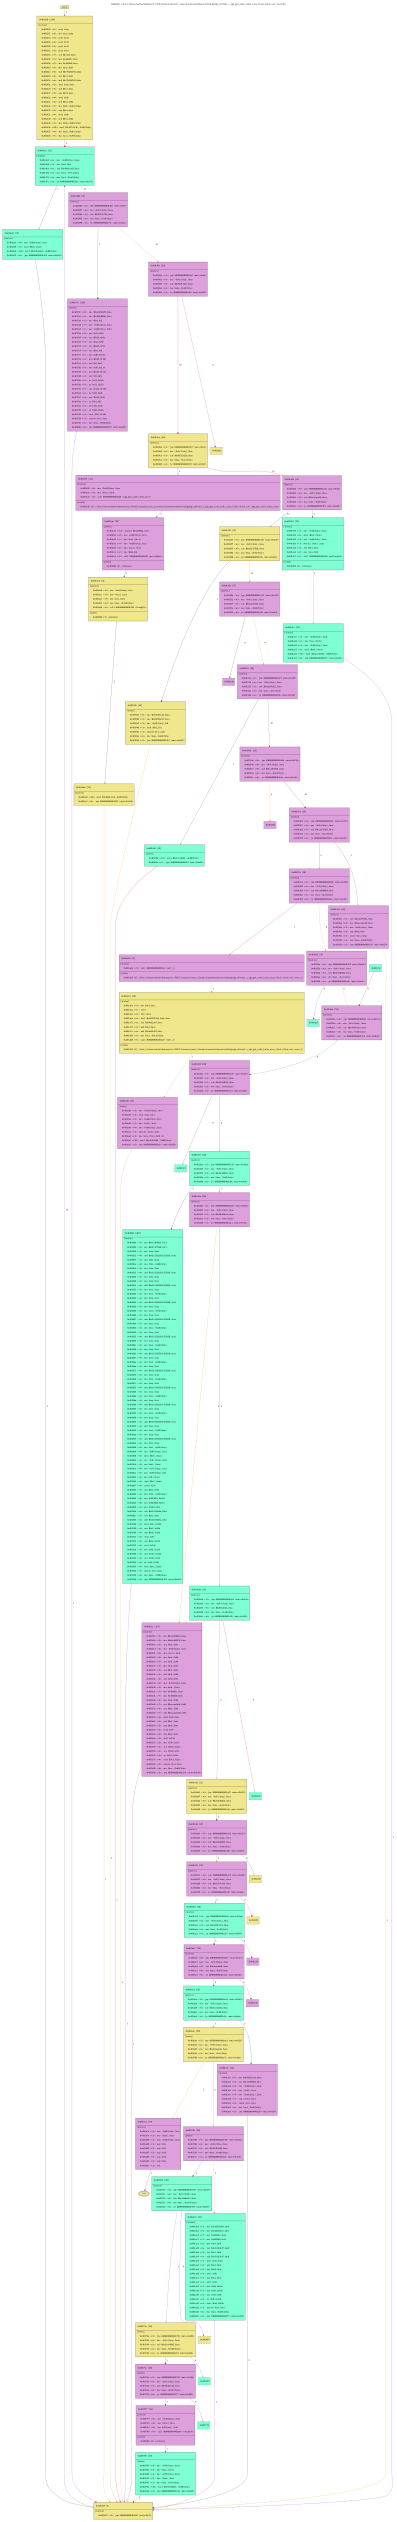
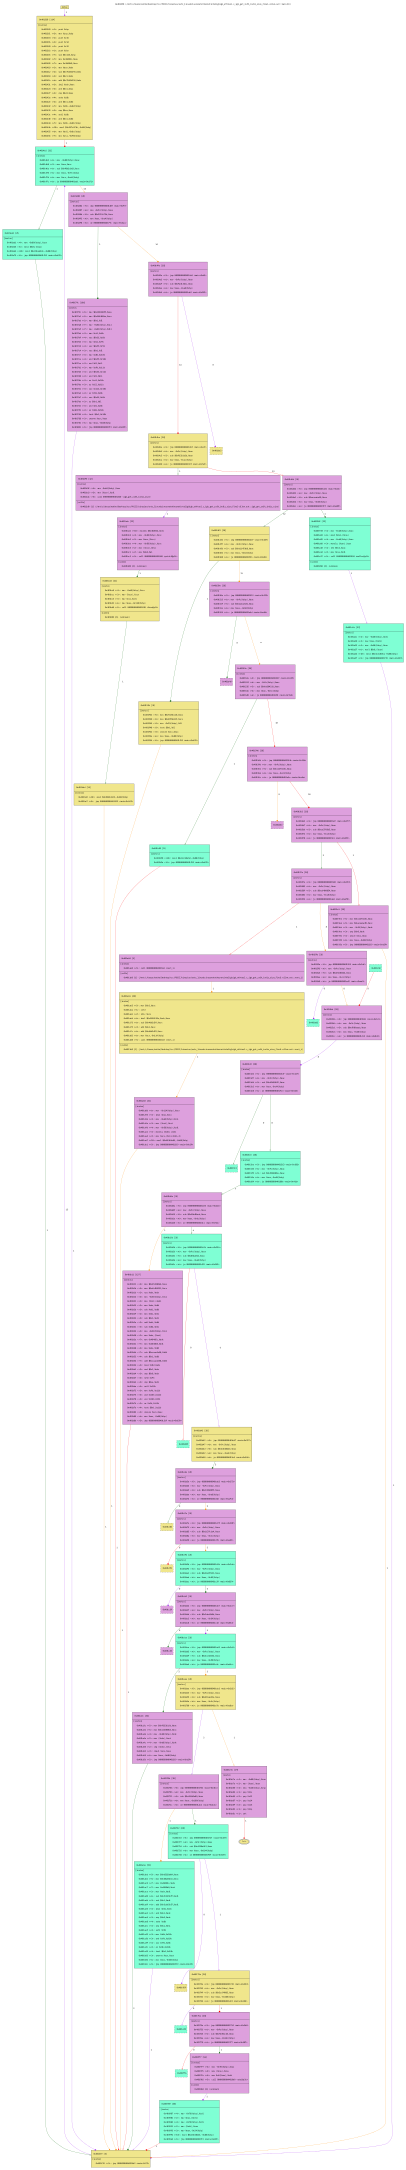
(153, 1406) -> none
